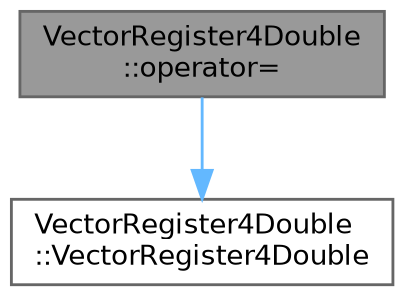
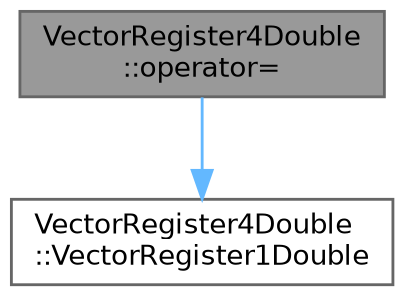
(202, 242) -> (202, 242)
